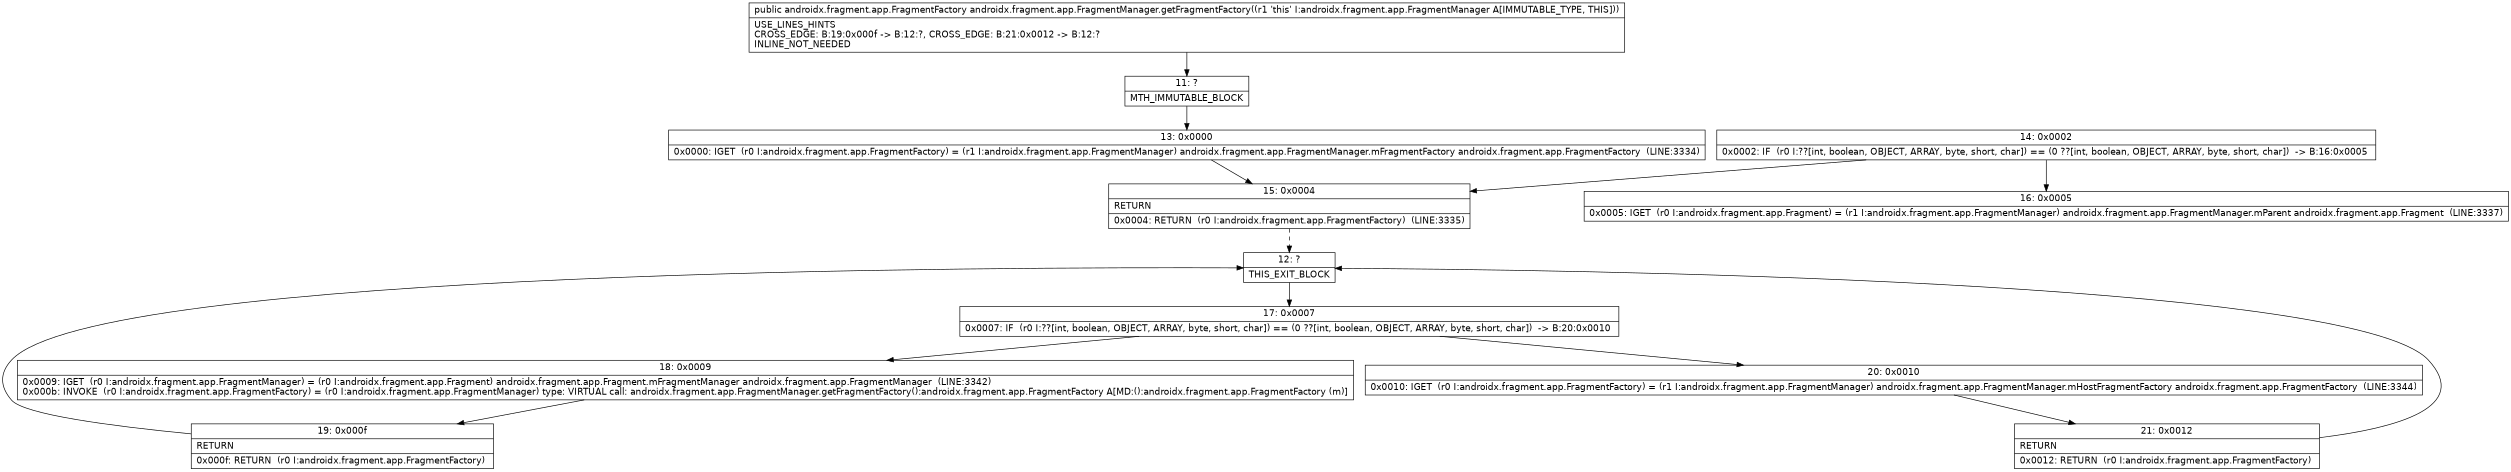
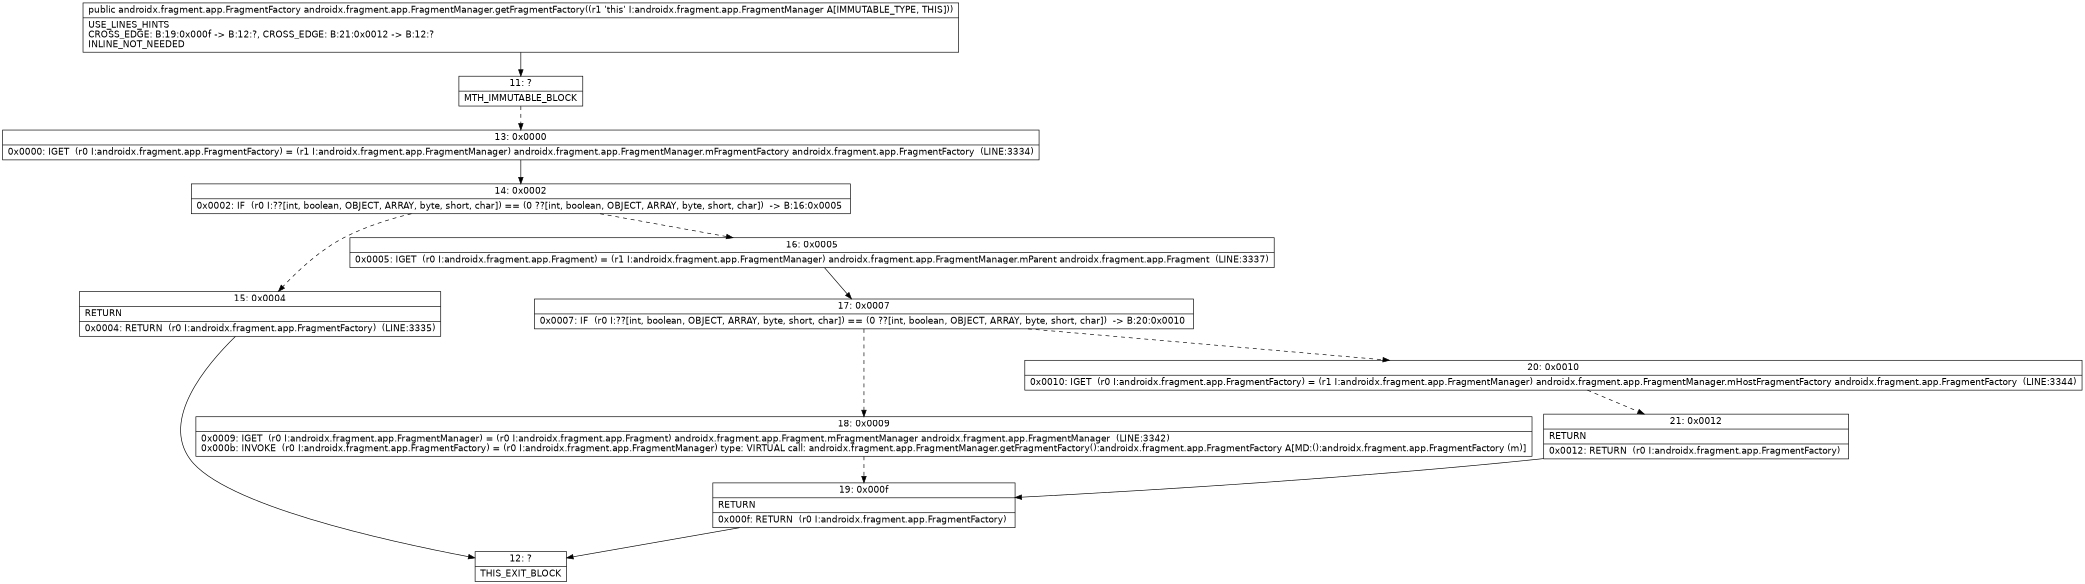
(1187, 115) -> (521, 115)
(1229, 170) -> (521, 169)
(2046, 172) -> (663, 225)
(1671, 175) -> (341, 239)
(1289, 237) -> (256, 500)
(1974, 287) -> (1283, 481)
(1289, 291) -> (836, 281)
(1016, 348) -> (864, 370)
(1588, 350) -> (1205, 344)
(2011, 409) -> (1613, 401)
(524, 411) -> (864, 466)
